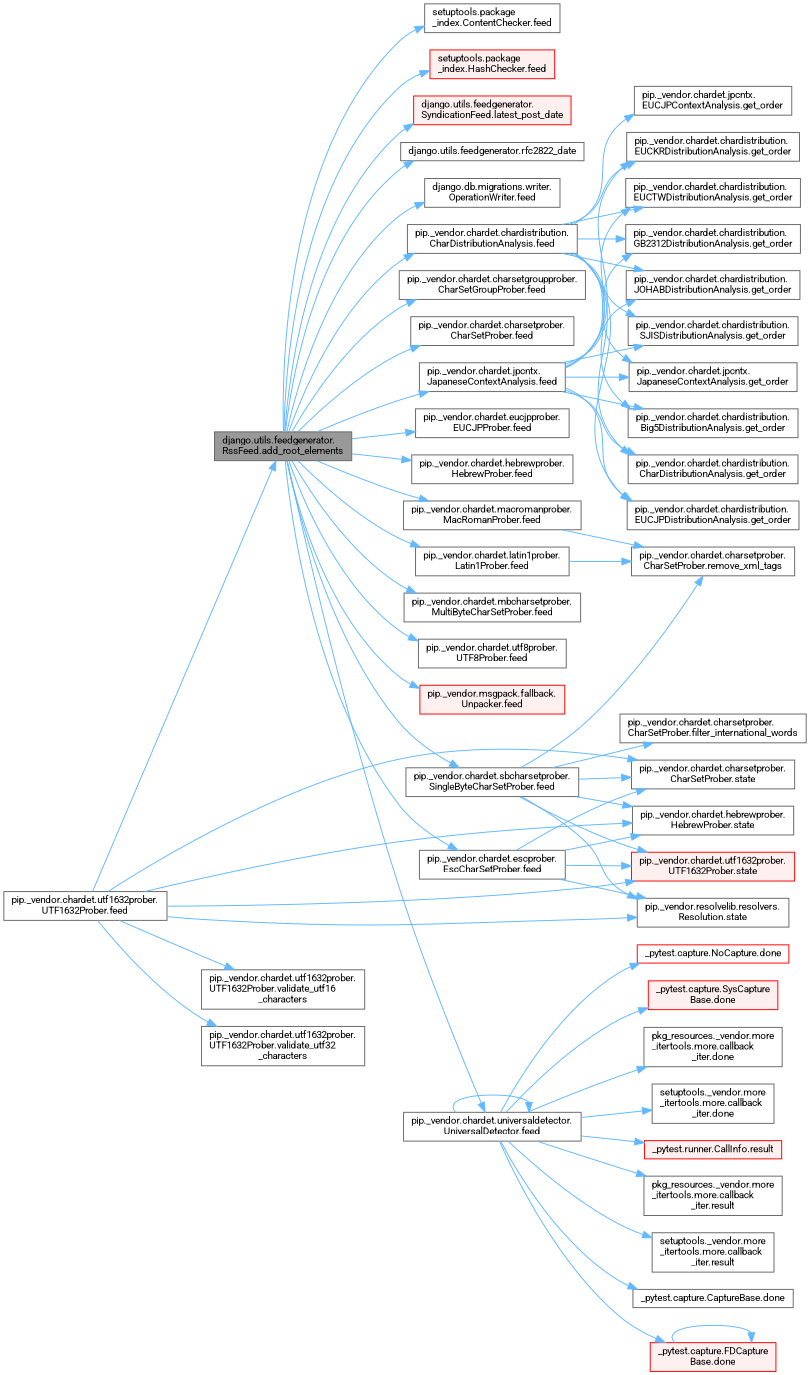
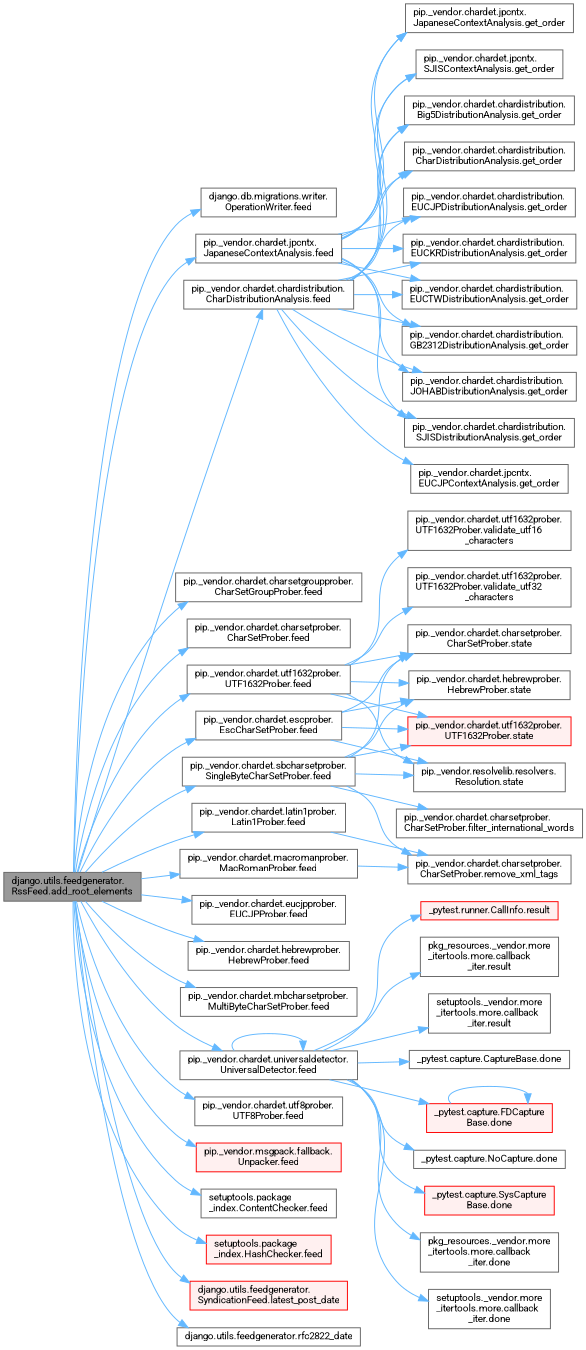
none -> (489, 64)
(182, 681) -> (116, 777)
(713, 954) -> (489, 1159)
